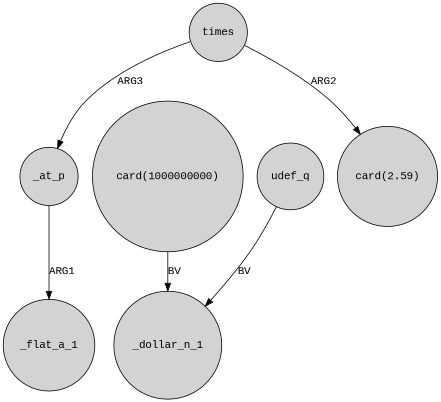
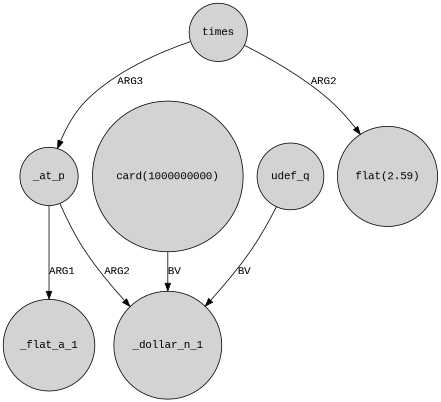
(388, 176) -> (388, 176)
none -> (88, 255)
